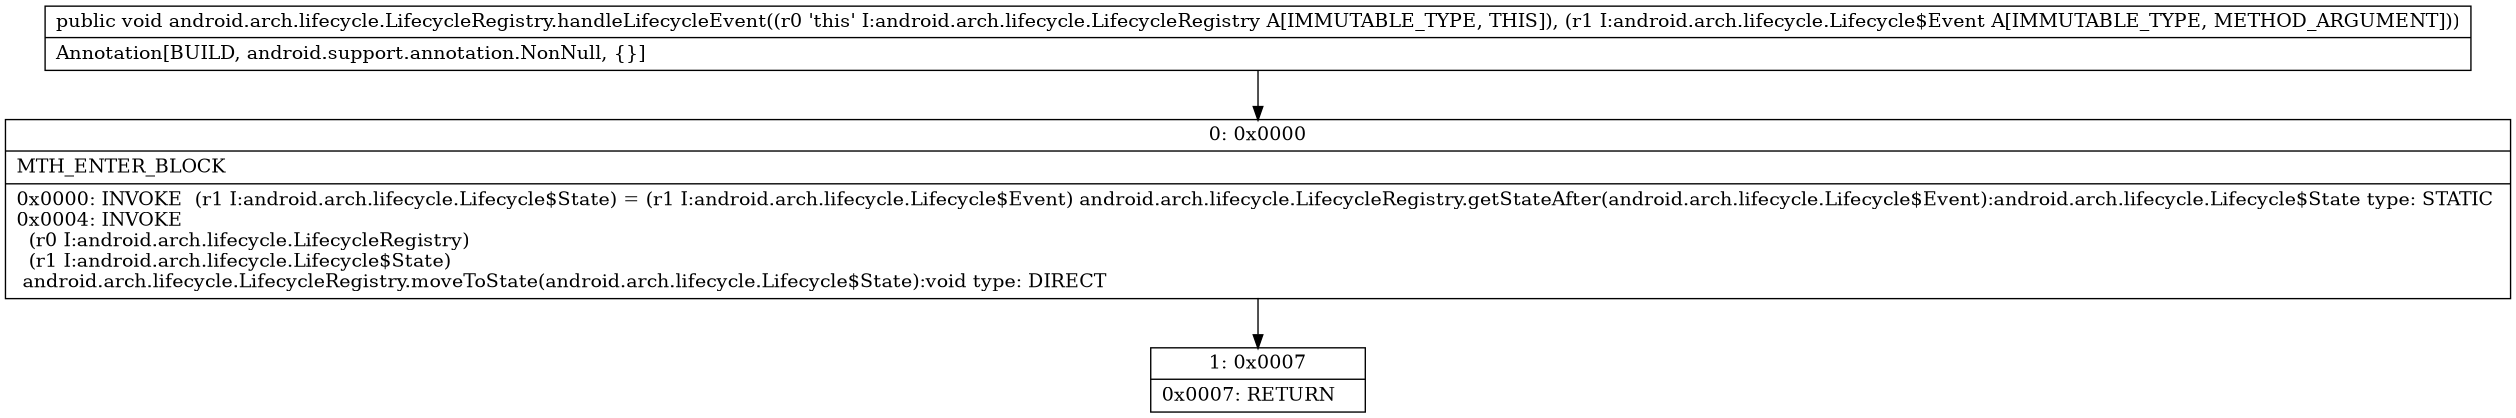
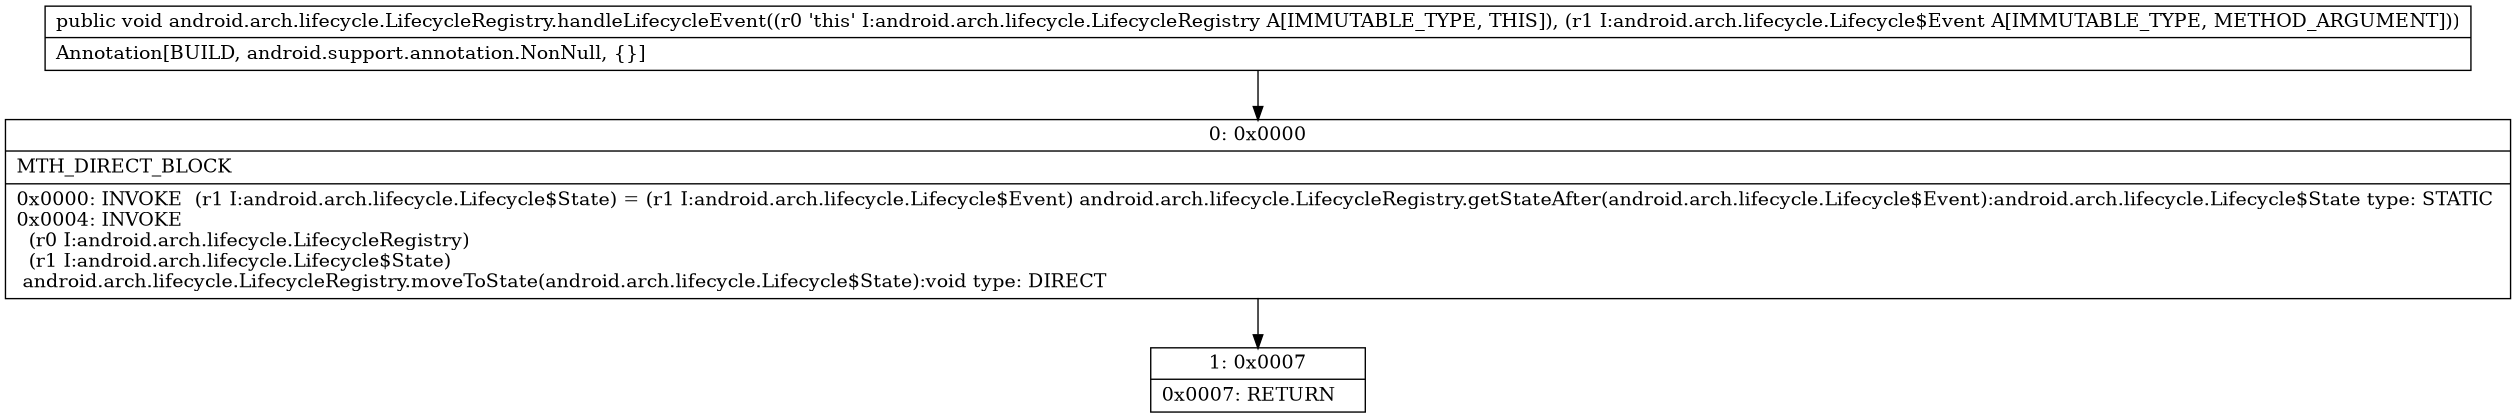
(122, 167) -> (124, 167)
